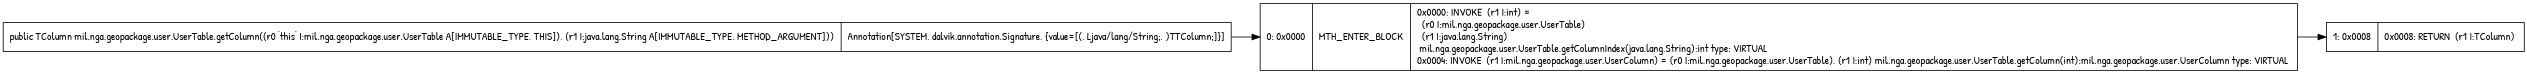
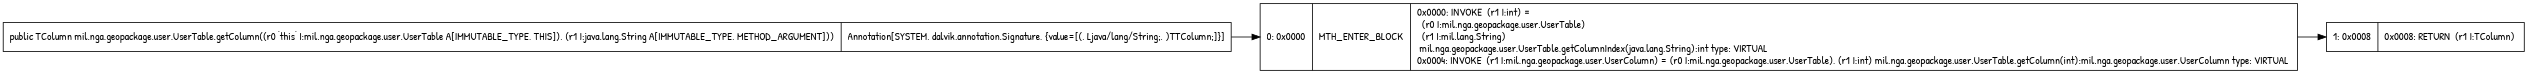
(1462, 37) -> (1462, 37)
